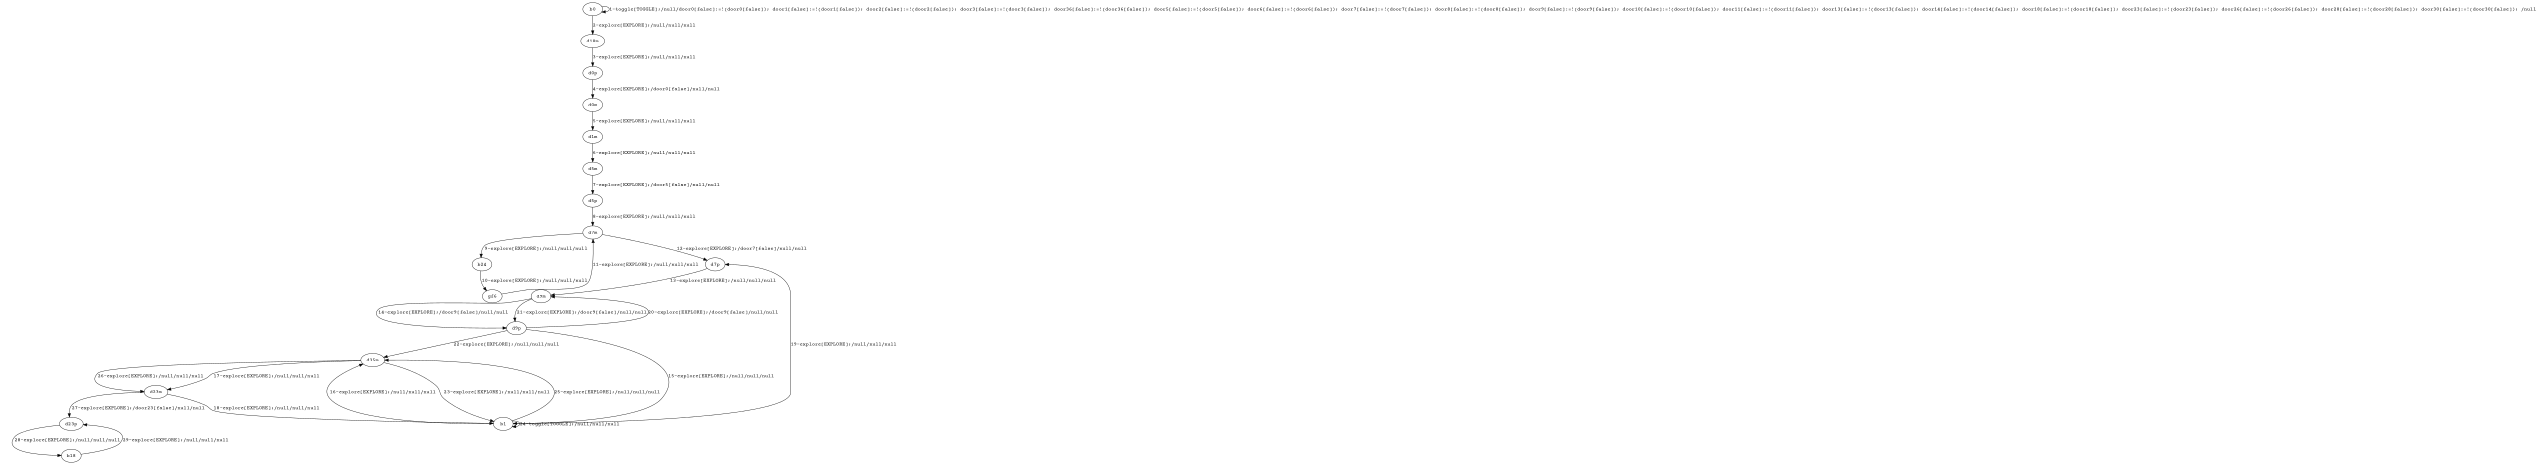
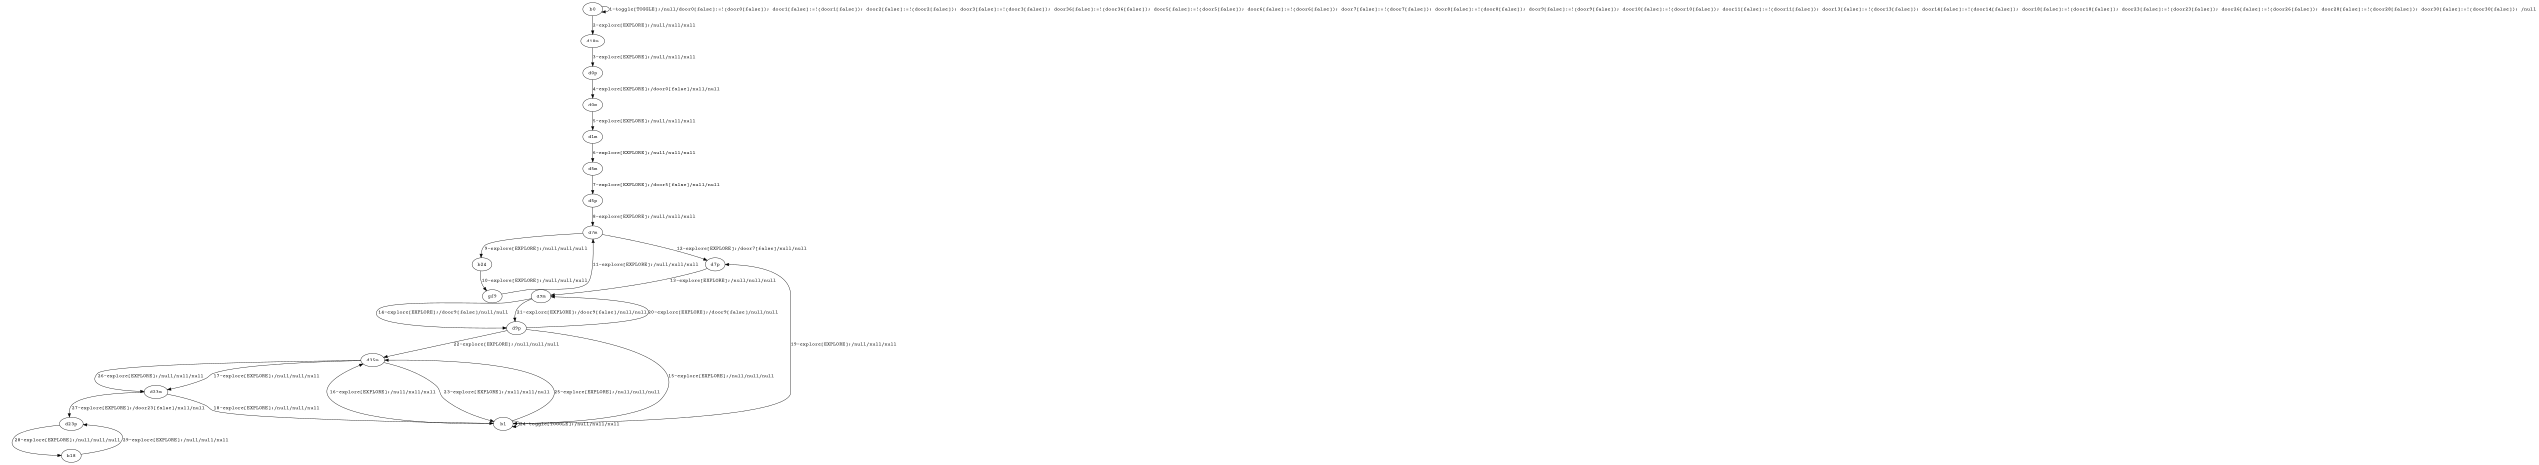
(492, 296) -> (492, 296)
